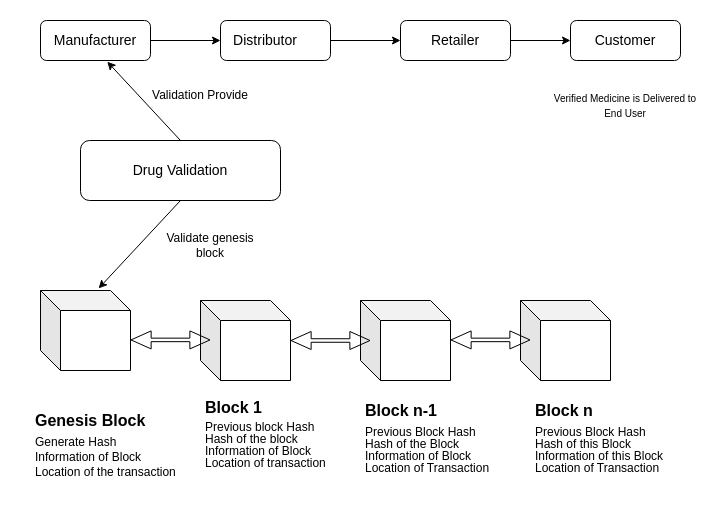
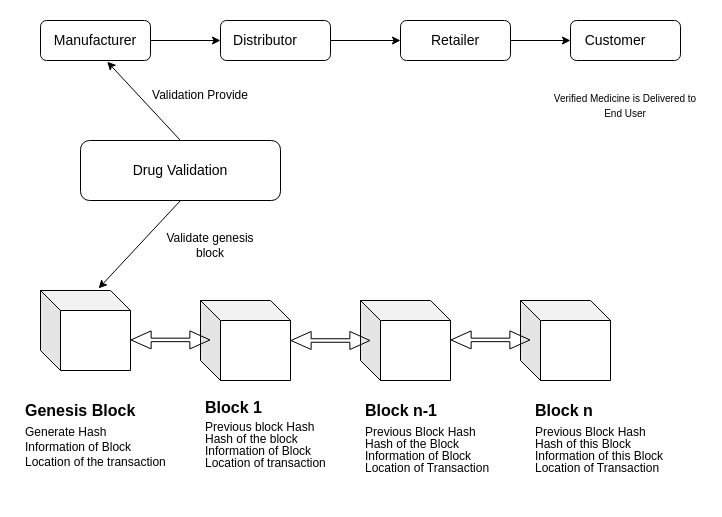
(626, 41) -> (616, 41)
(106, 456) -> (96, 446)
